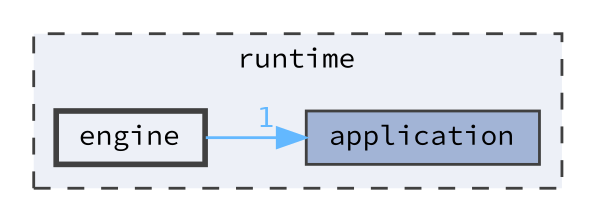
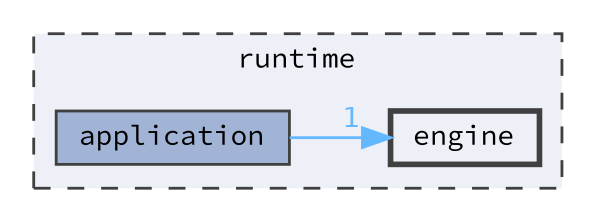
(241, 138) -> (326, 138)
